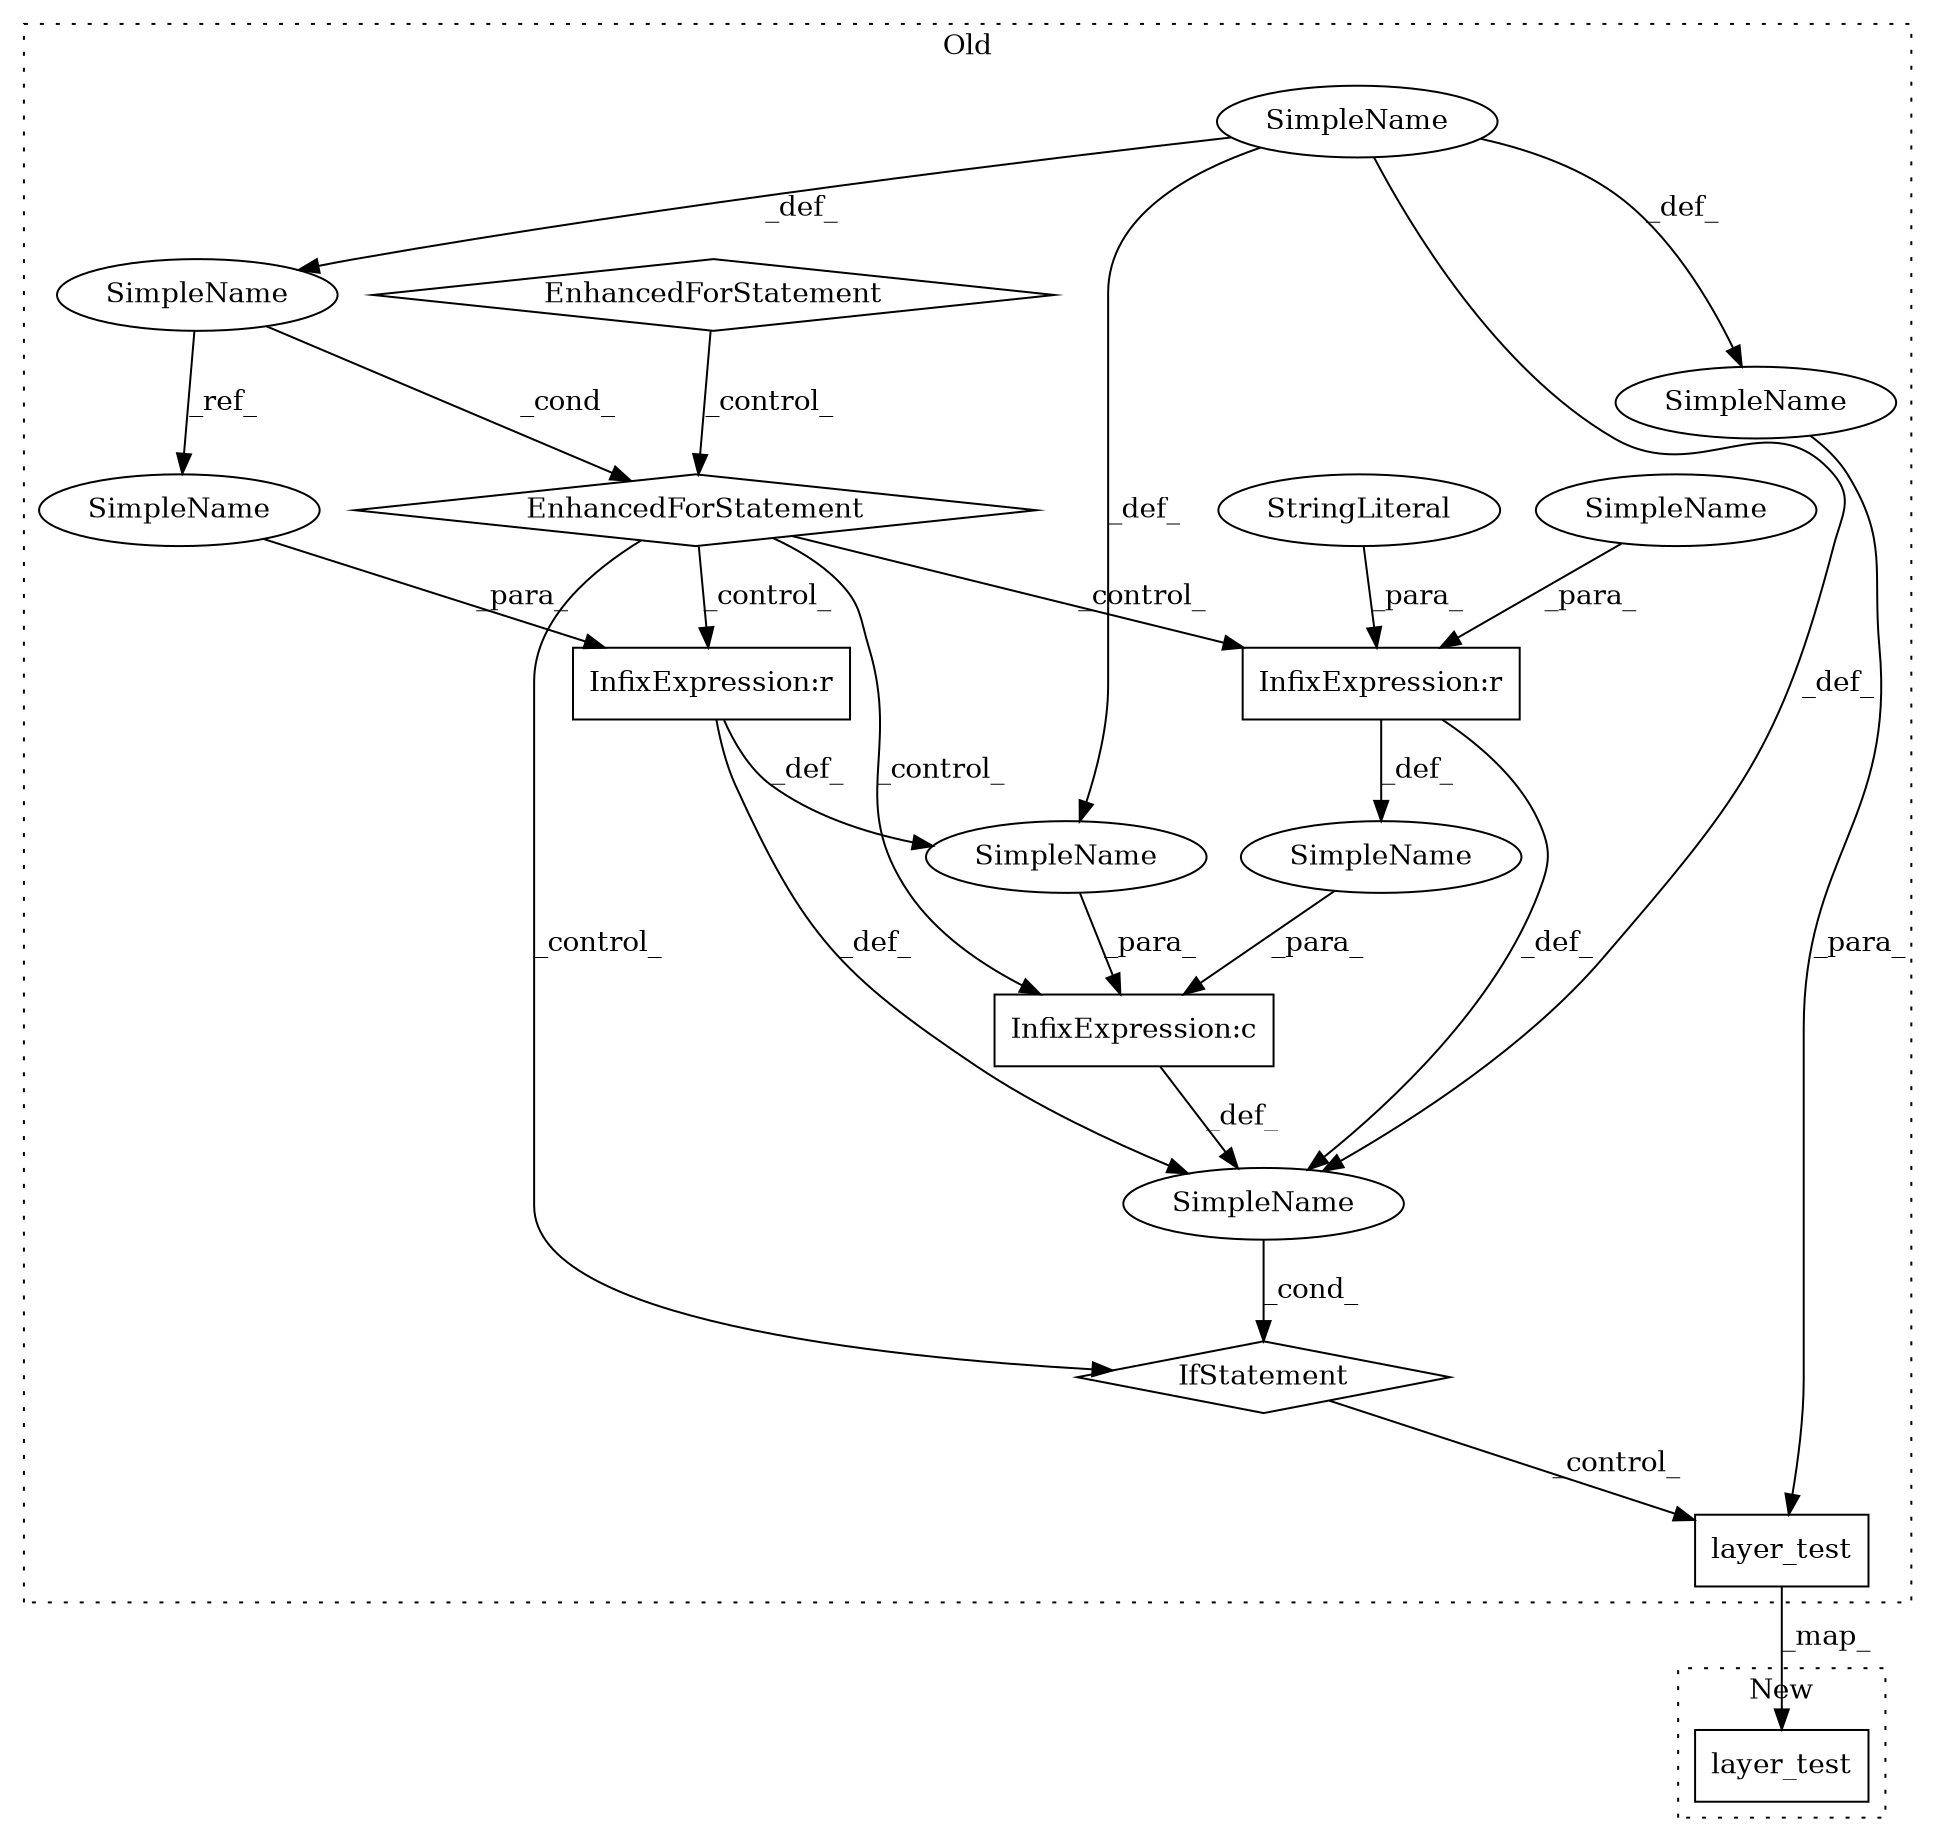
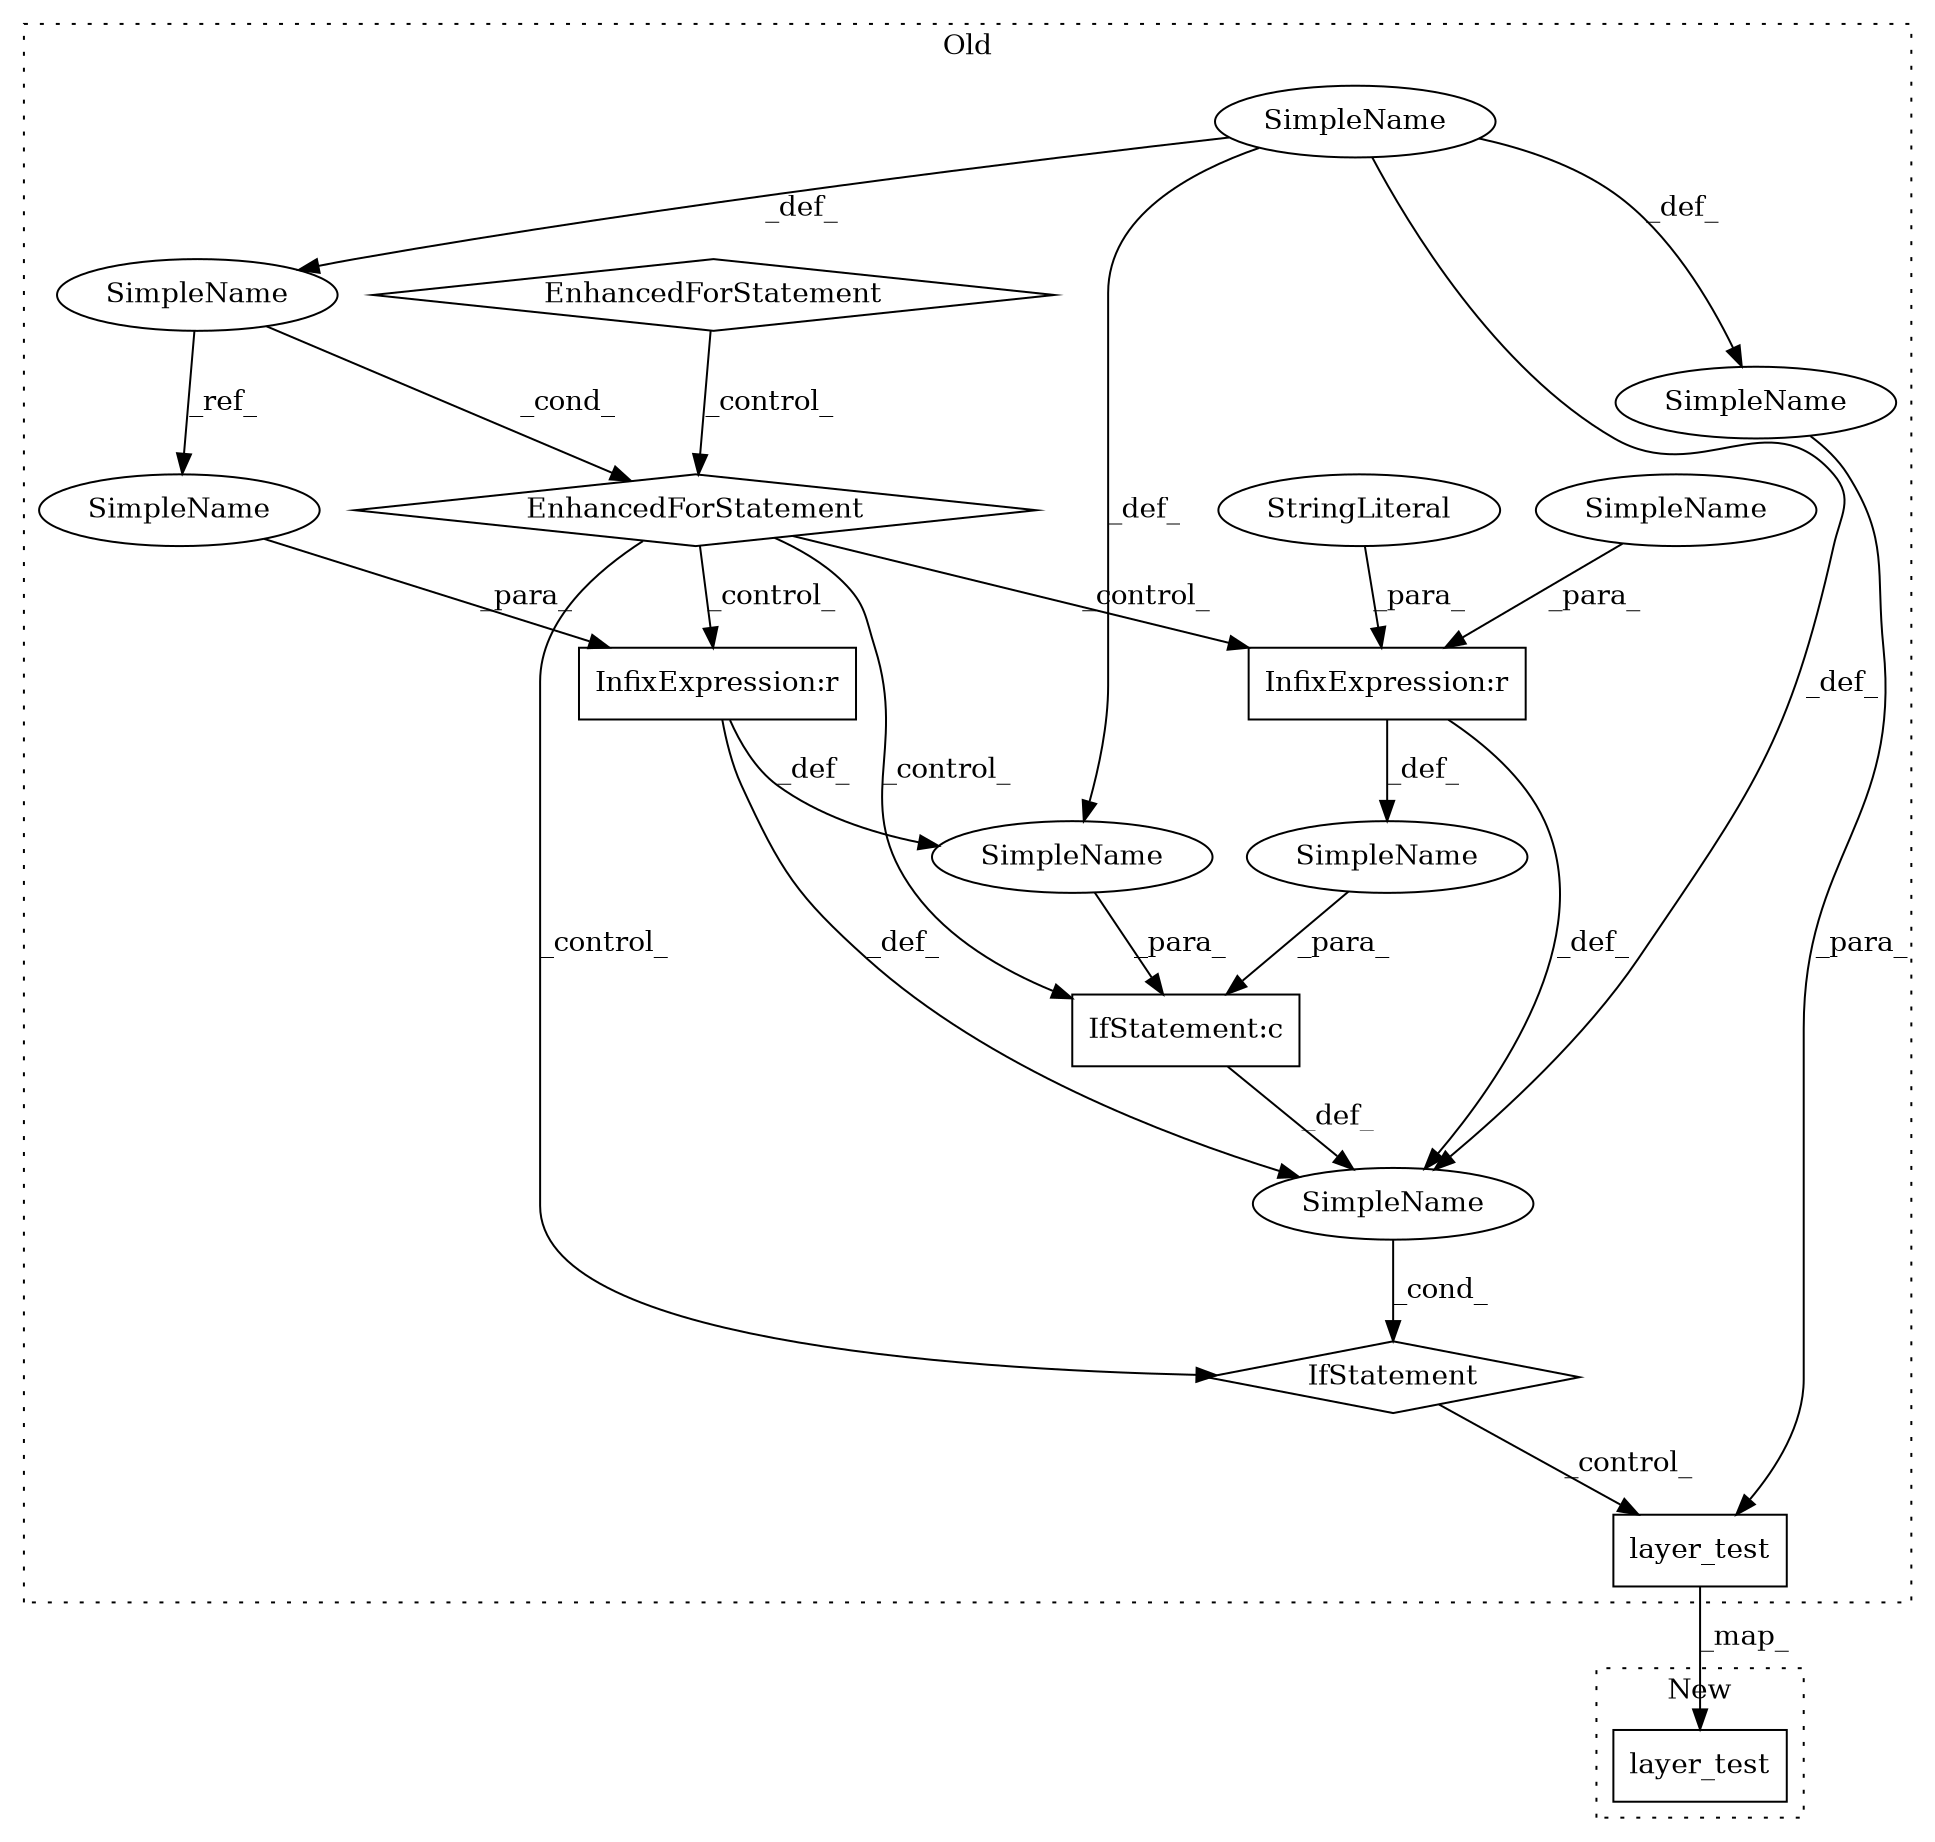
(1134, 1030) -> (1186, 1030)
